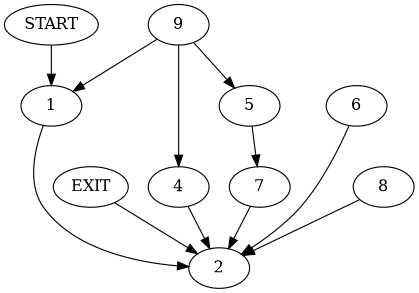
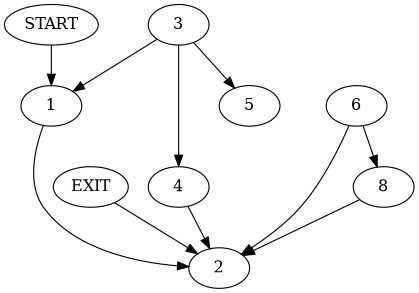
(179, 25) -> (179, 25)
none -> (368, 141)
(260, 187) -> none
